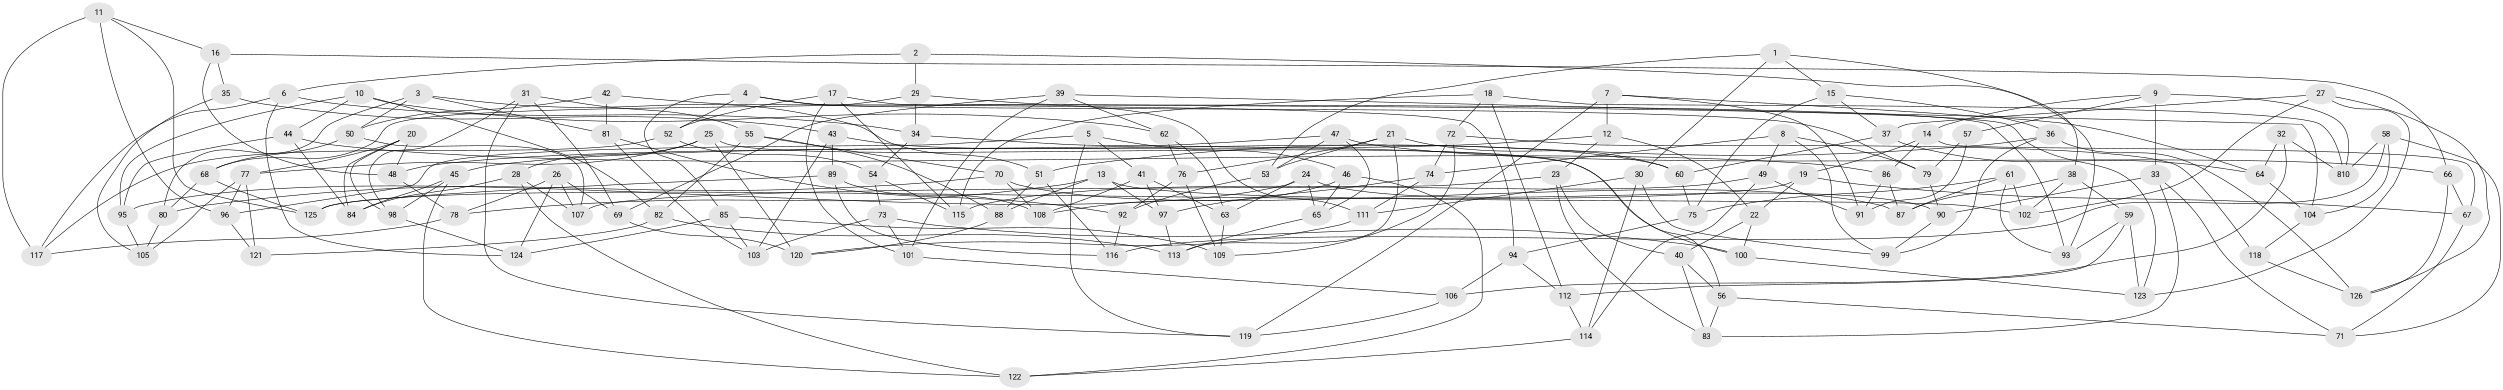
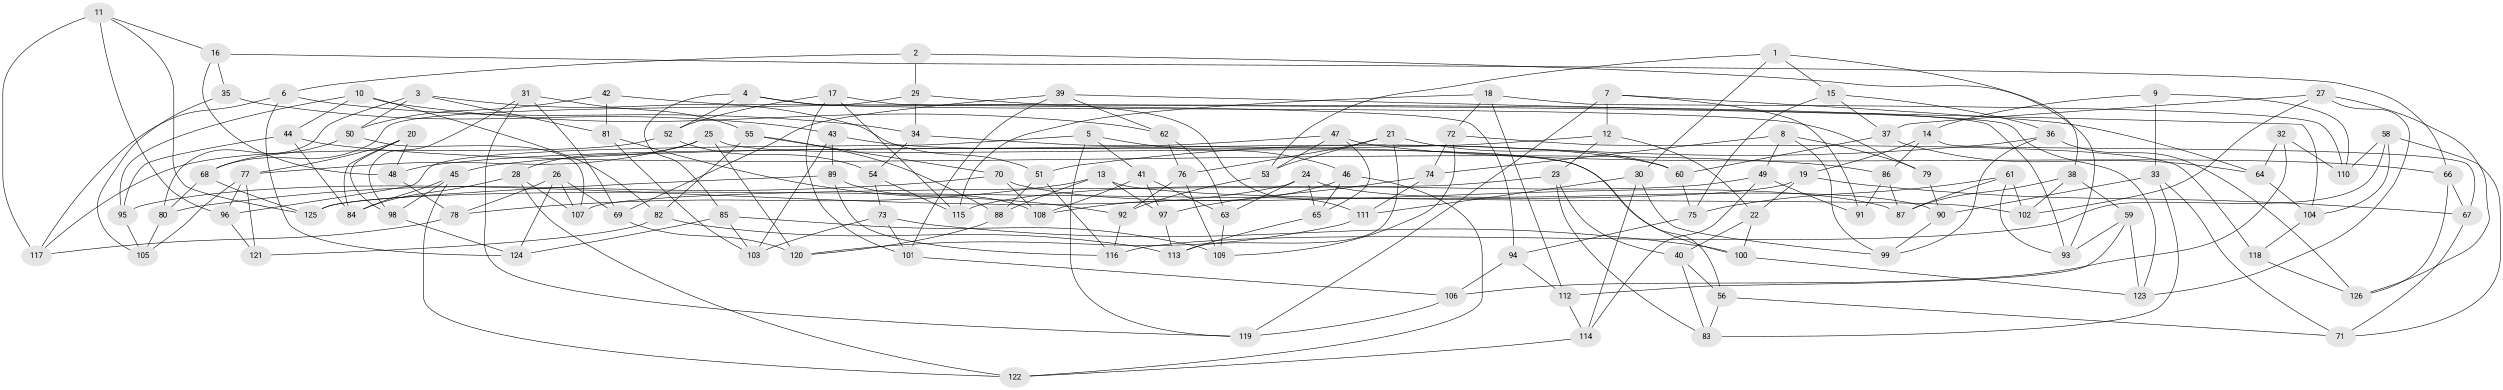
(1968, 134) -> none
(2343, 175) -> (2343, 175)
